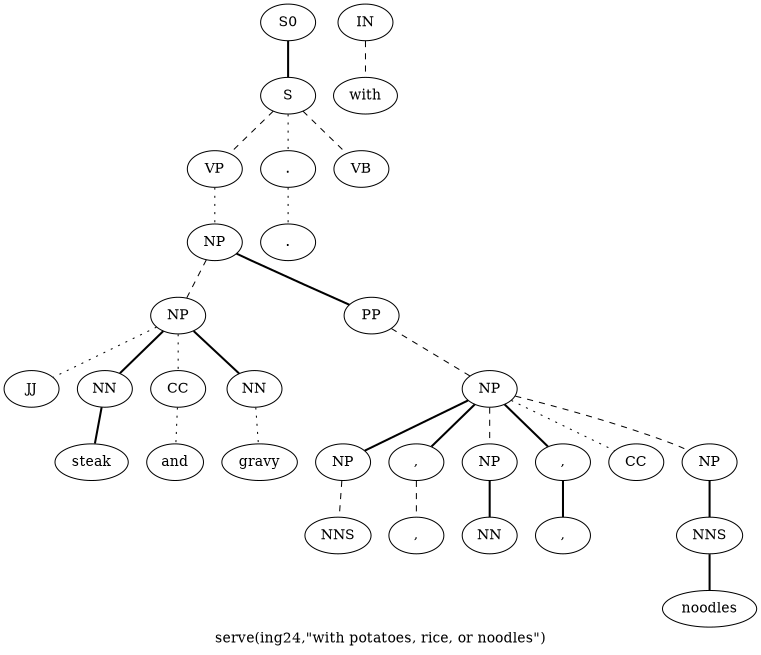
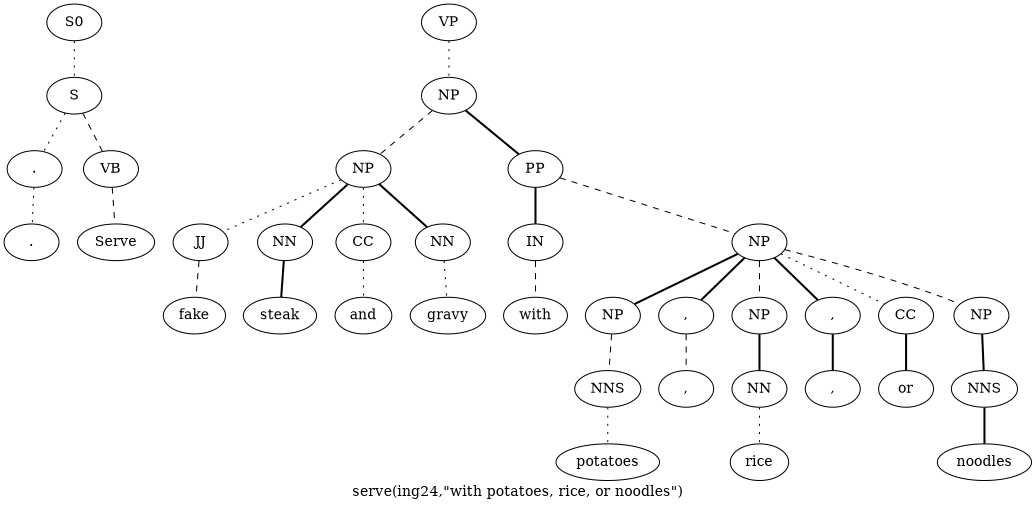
(288, 59) -> (74, 59)
(252, 132) -> none
none -> (535, 206)
none -> (116, 242)
none -> (194, 316)
none -> (906, 389)
none -> (608, 462)
none -> (759, 462)
